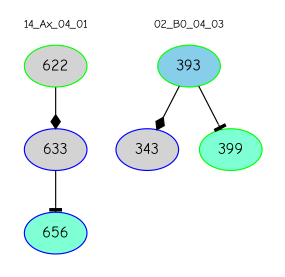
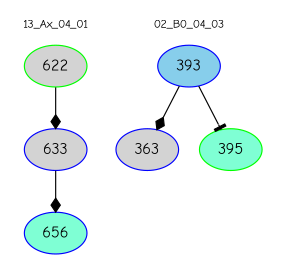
(56, 25) -> (56, 25)
(189, 66) -> (189, 66)
(147, 150) -> (147, 150)
(231, 150) -> (231, 150)
(56, 189) -> (56, 189)
